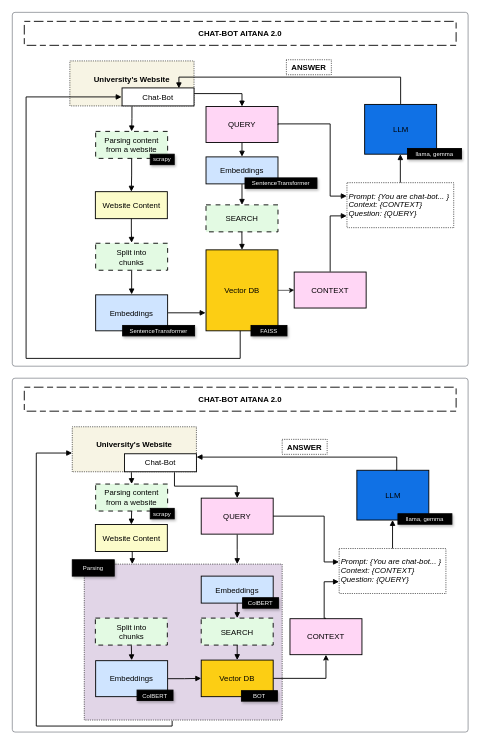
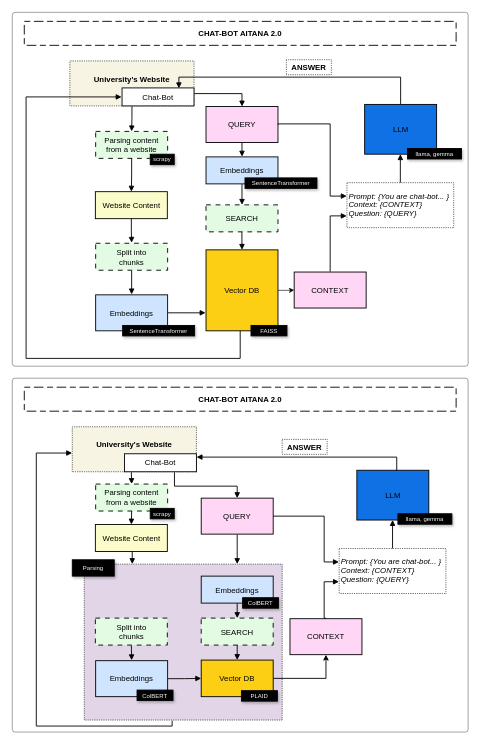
(260, 696) -> (260, 696)
